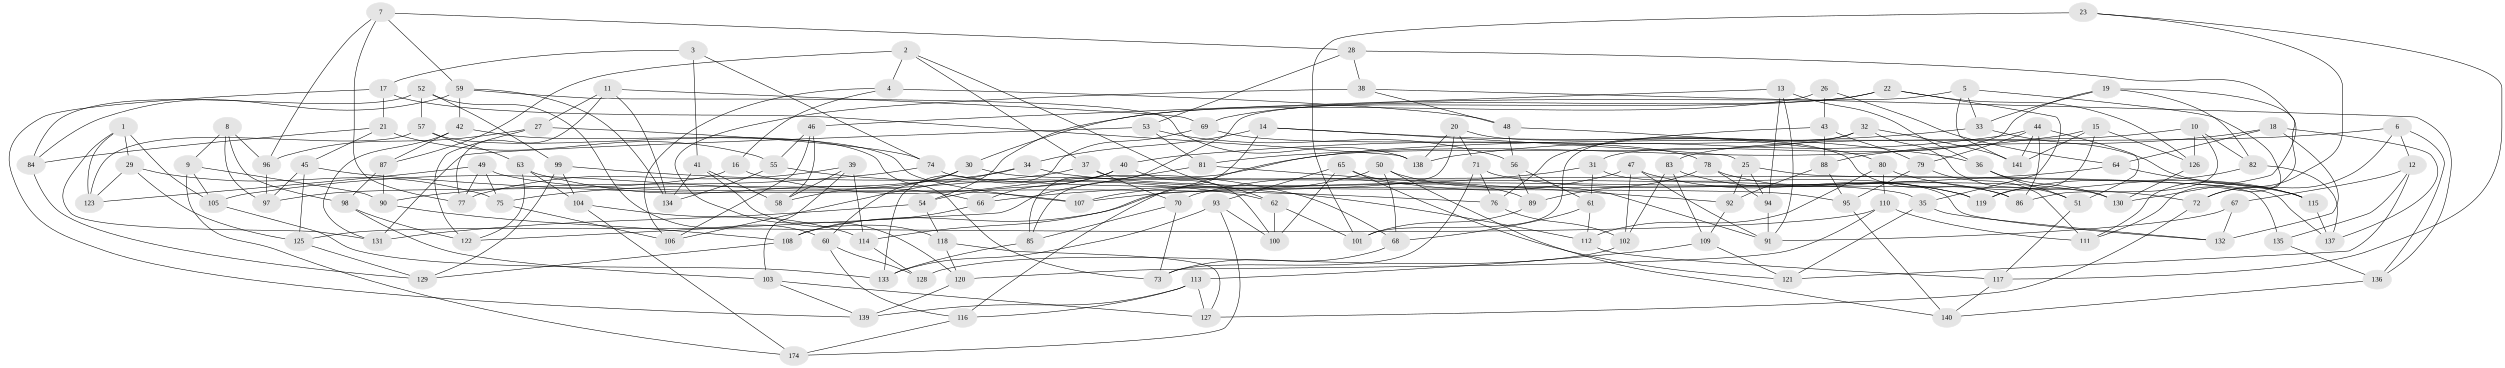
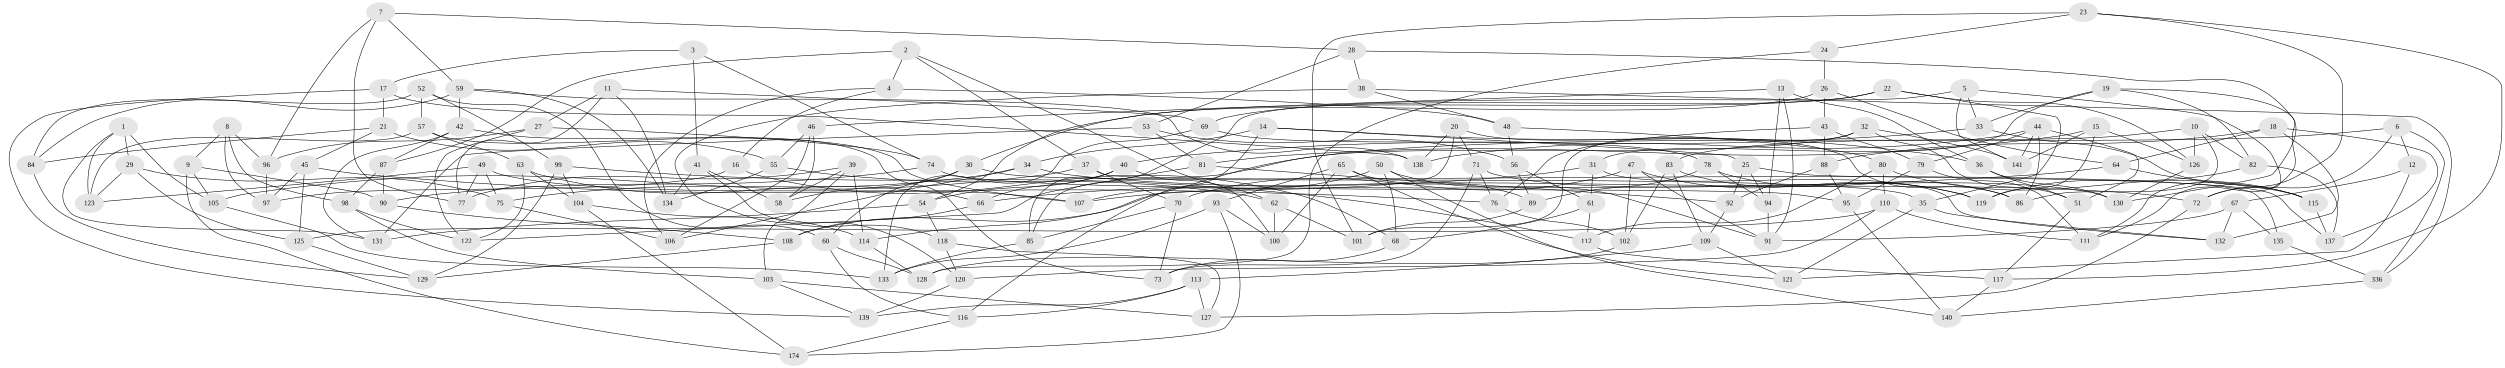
none -> (1824, 50)
(2357, 218) -> (2257, 222)
(2377, 280) -> (2377, 280)
